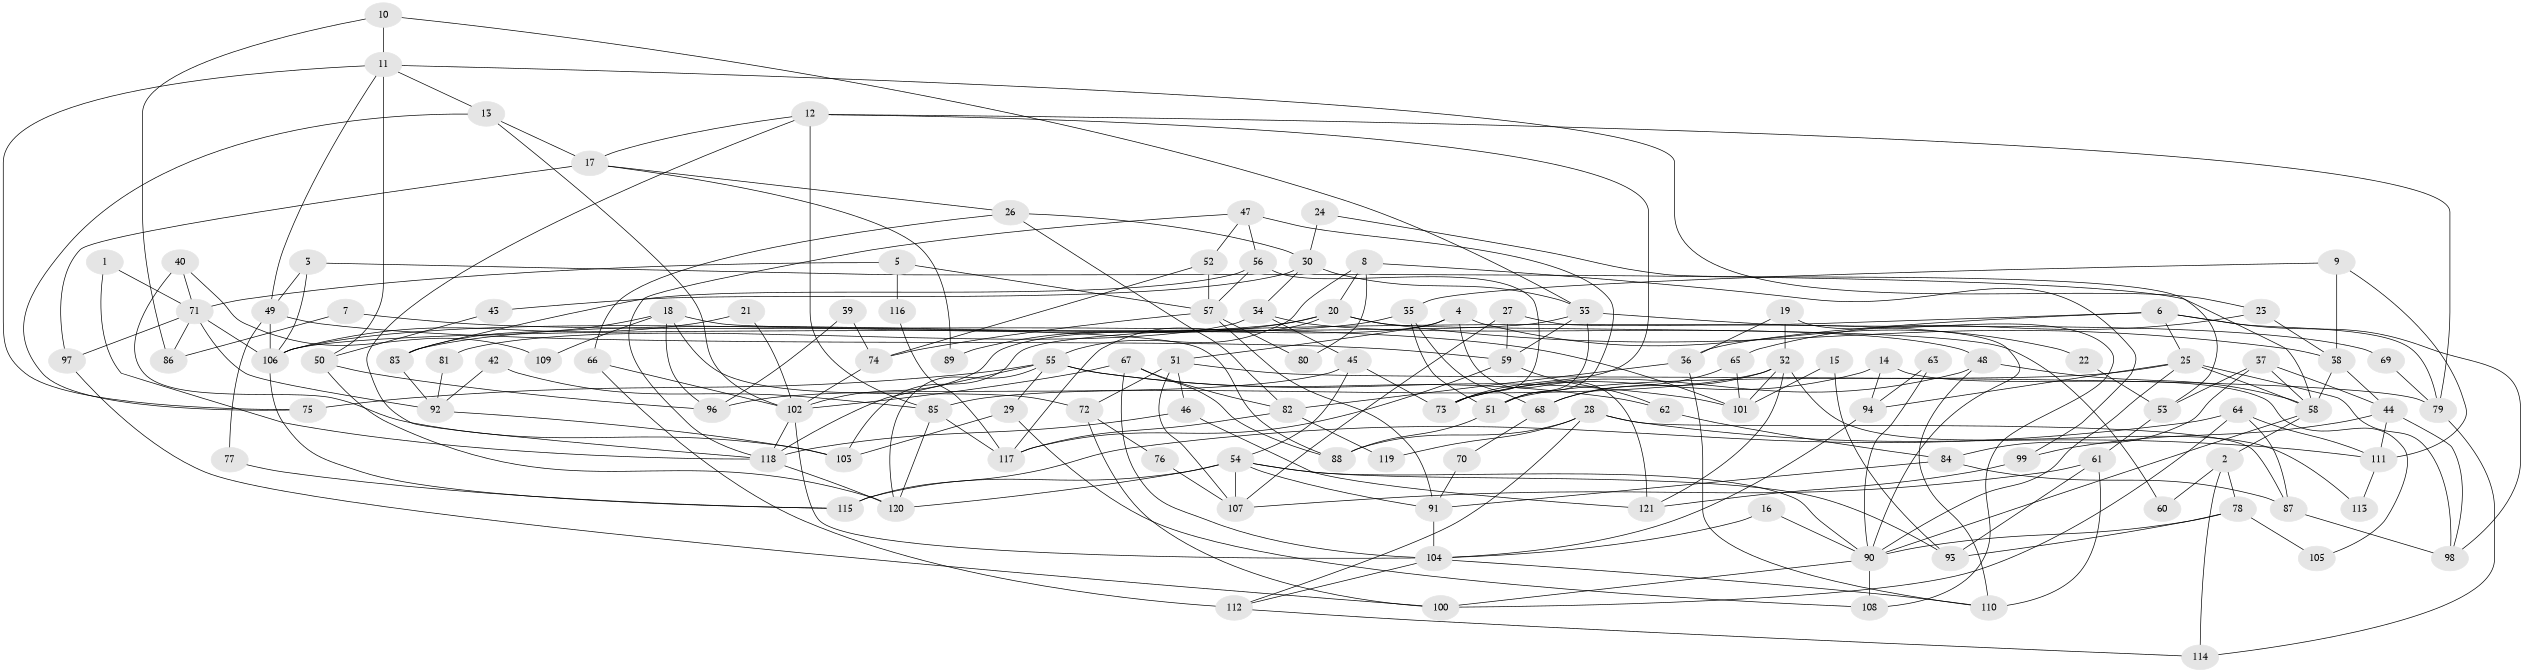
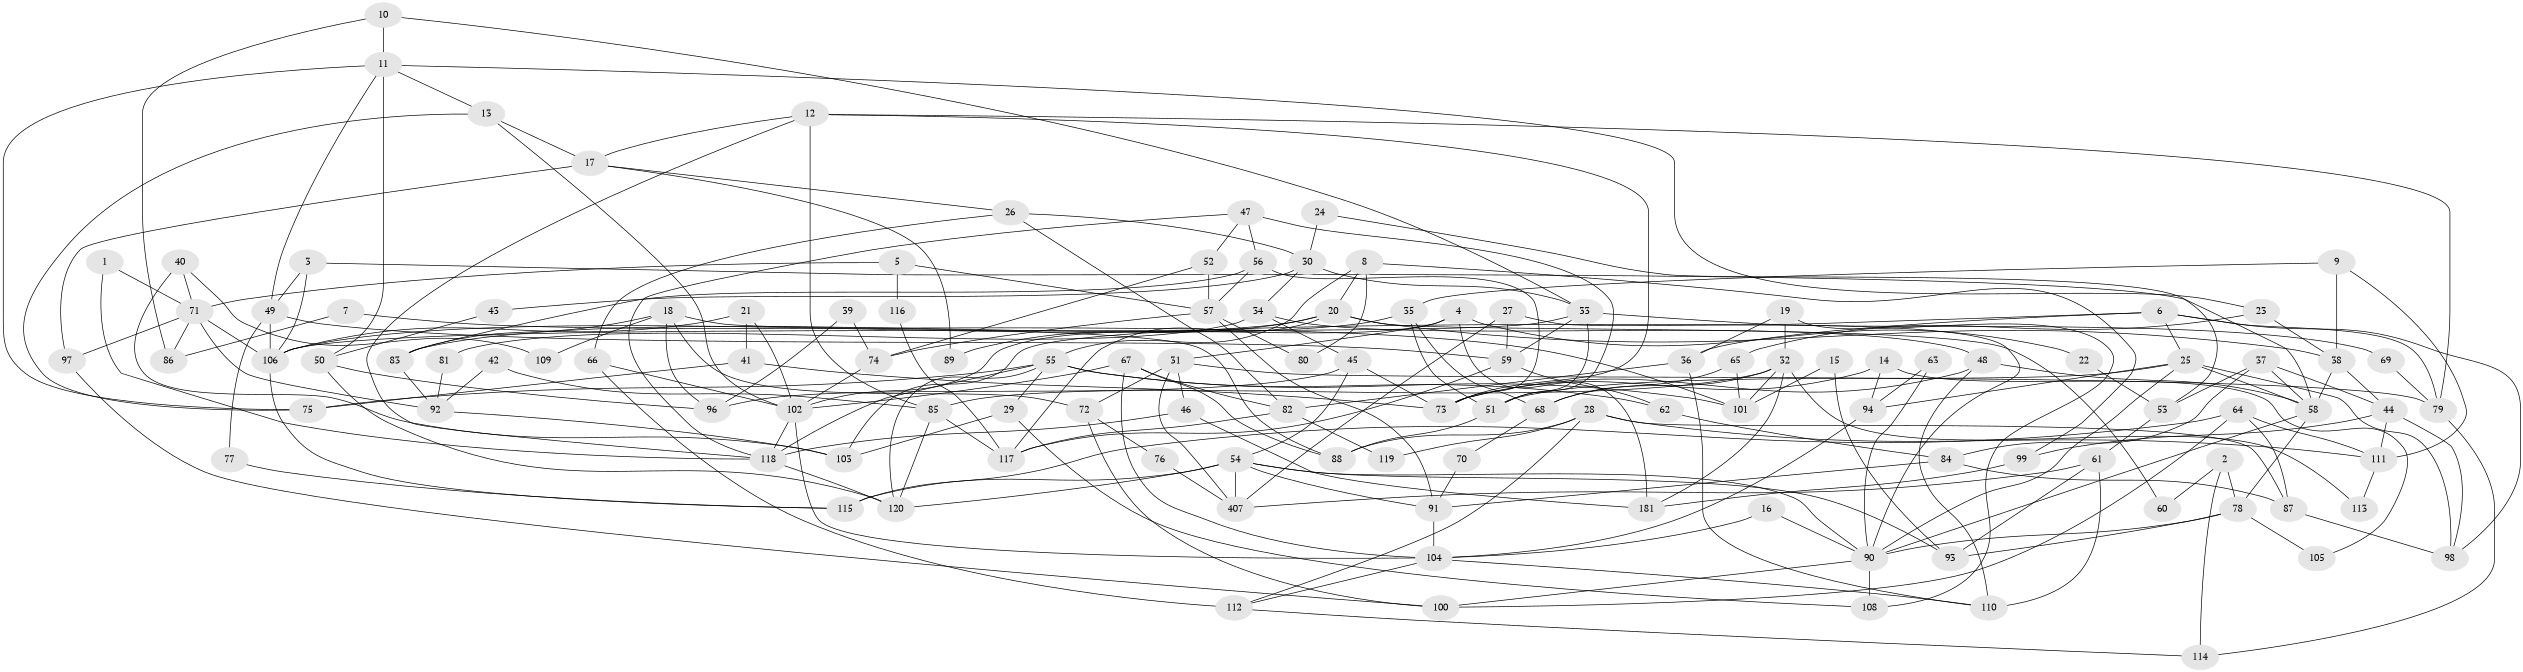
none -> (746, 361)
(2262, 439) -> (2274, 462)
(1235, 509) -> (1235, 509)
(1646, 509) -> (1646, 509)
